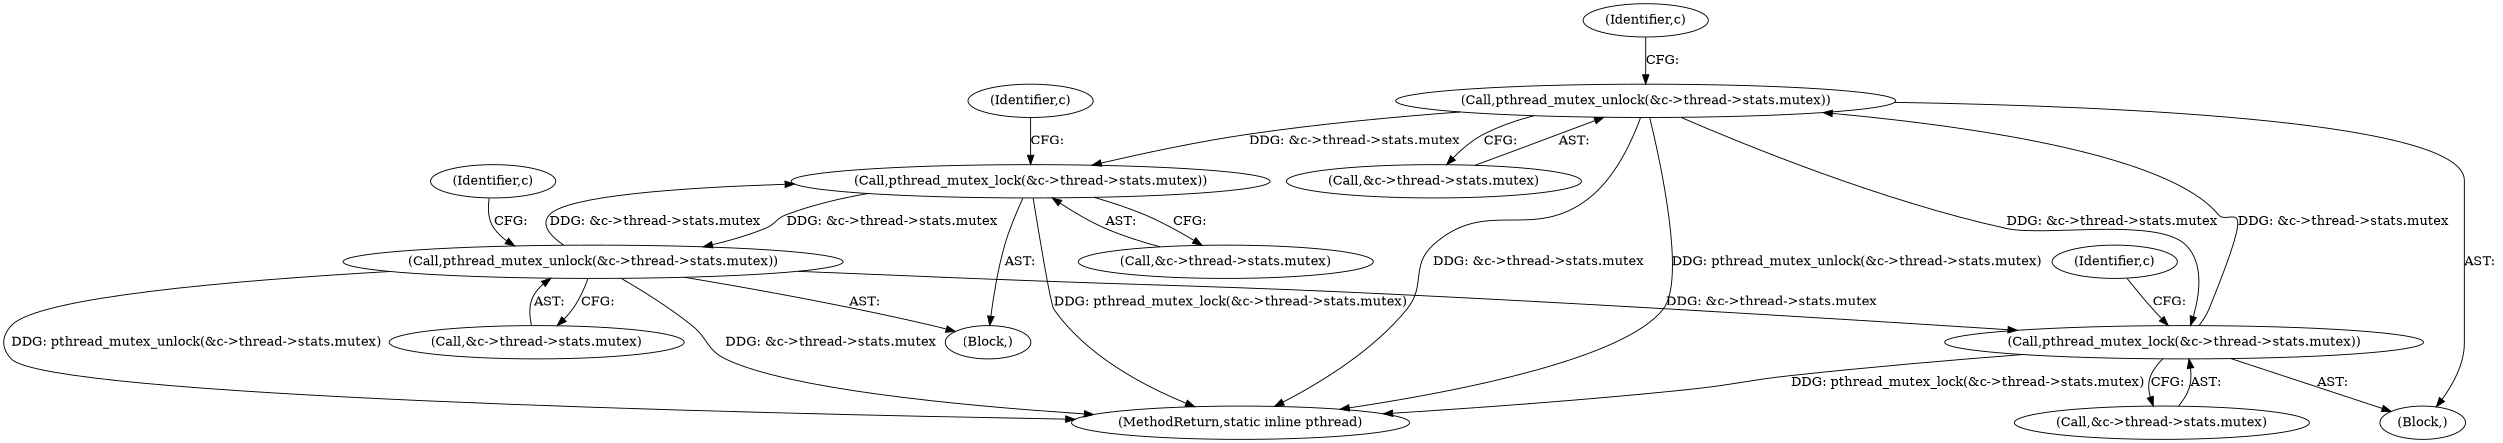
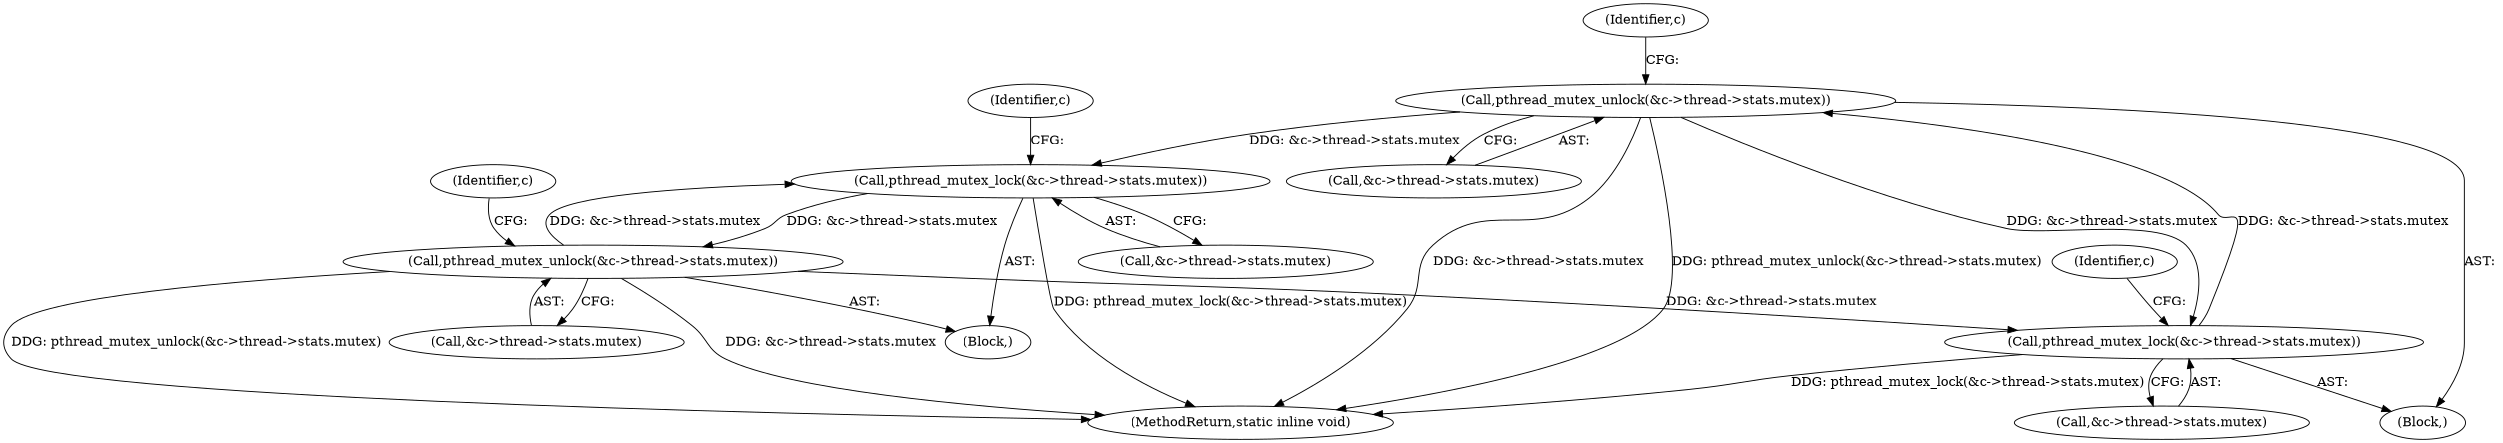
(1241, 423) -> (1241, 423)
